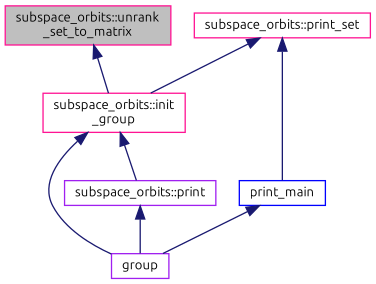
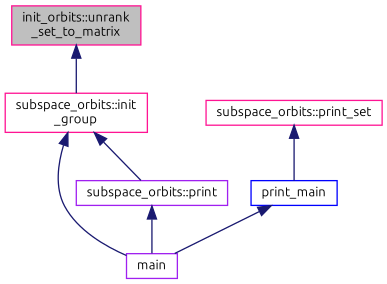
(88, 25) -> (76, 25)
(200, 68) -> none
(140, 266) -> (152, 266)
